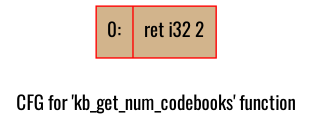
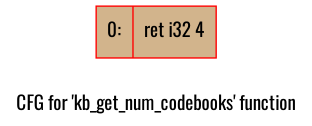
(175, 31) -> (175, 31)
